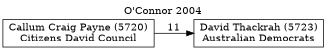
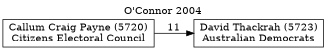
(79, 33) -> (79, 33)
